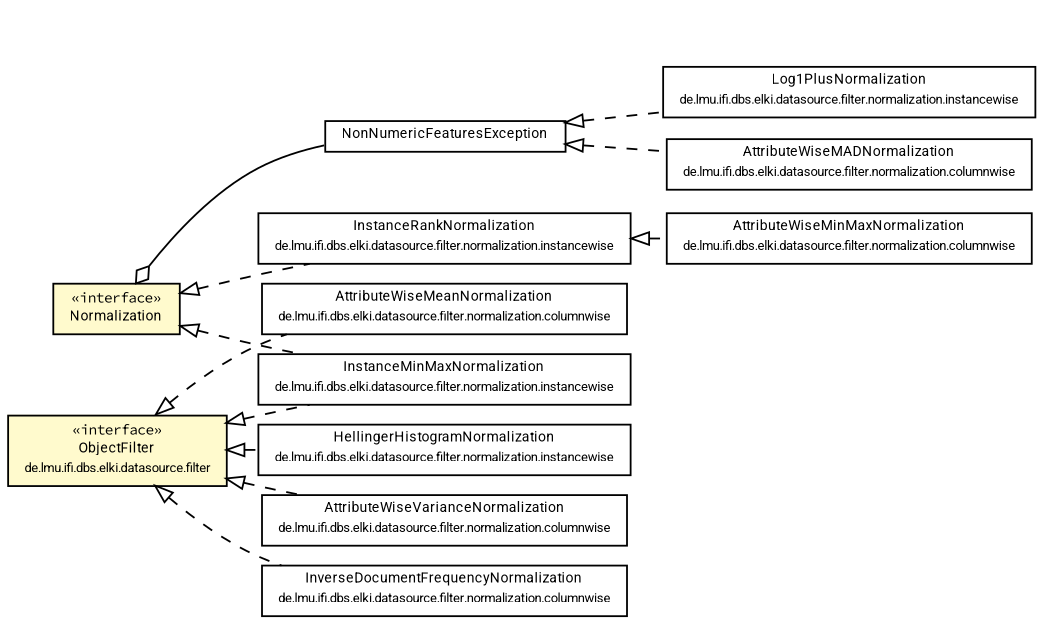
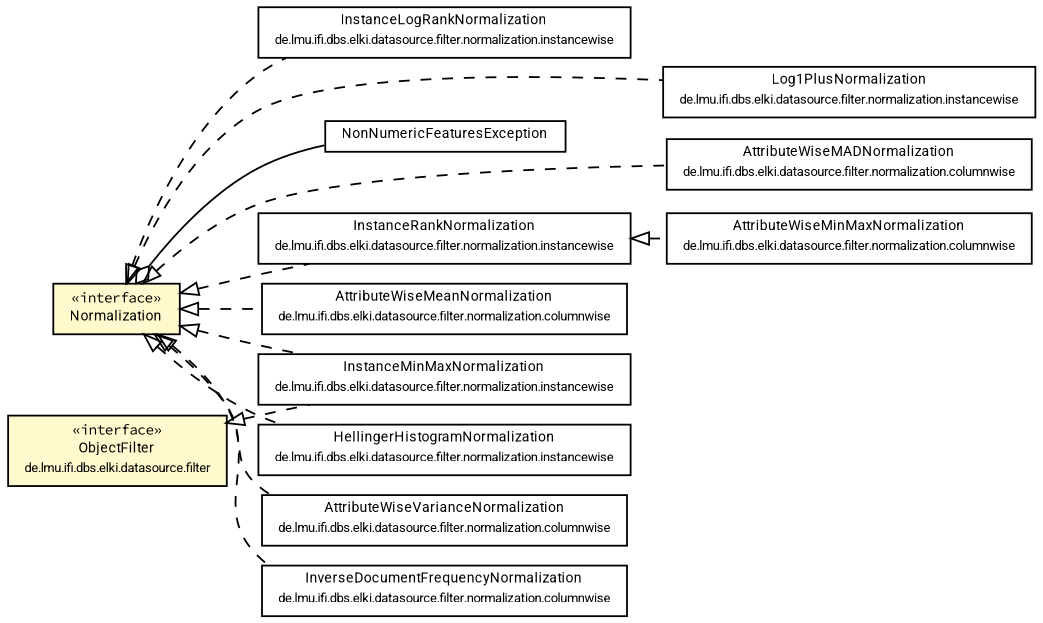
none -> (445, 33)
(623, 116) -> (358, 86)
(625, 148) -> (400, 179)
(225, 363) -> (230, 309)
(251, 450) -> (241, 407)
(272, 489) -> (231, 415)
(222, 537) -> (237, 481)
